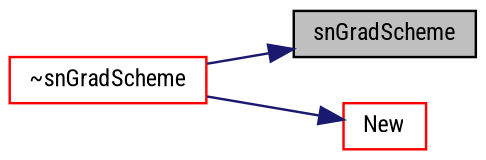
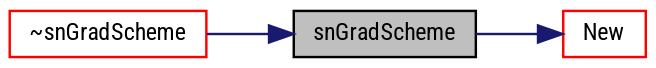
(263, 106) -> (507, 34)
